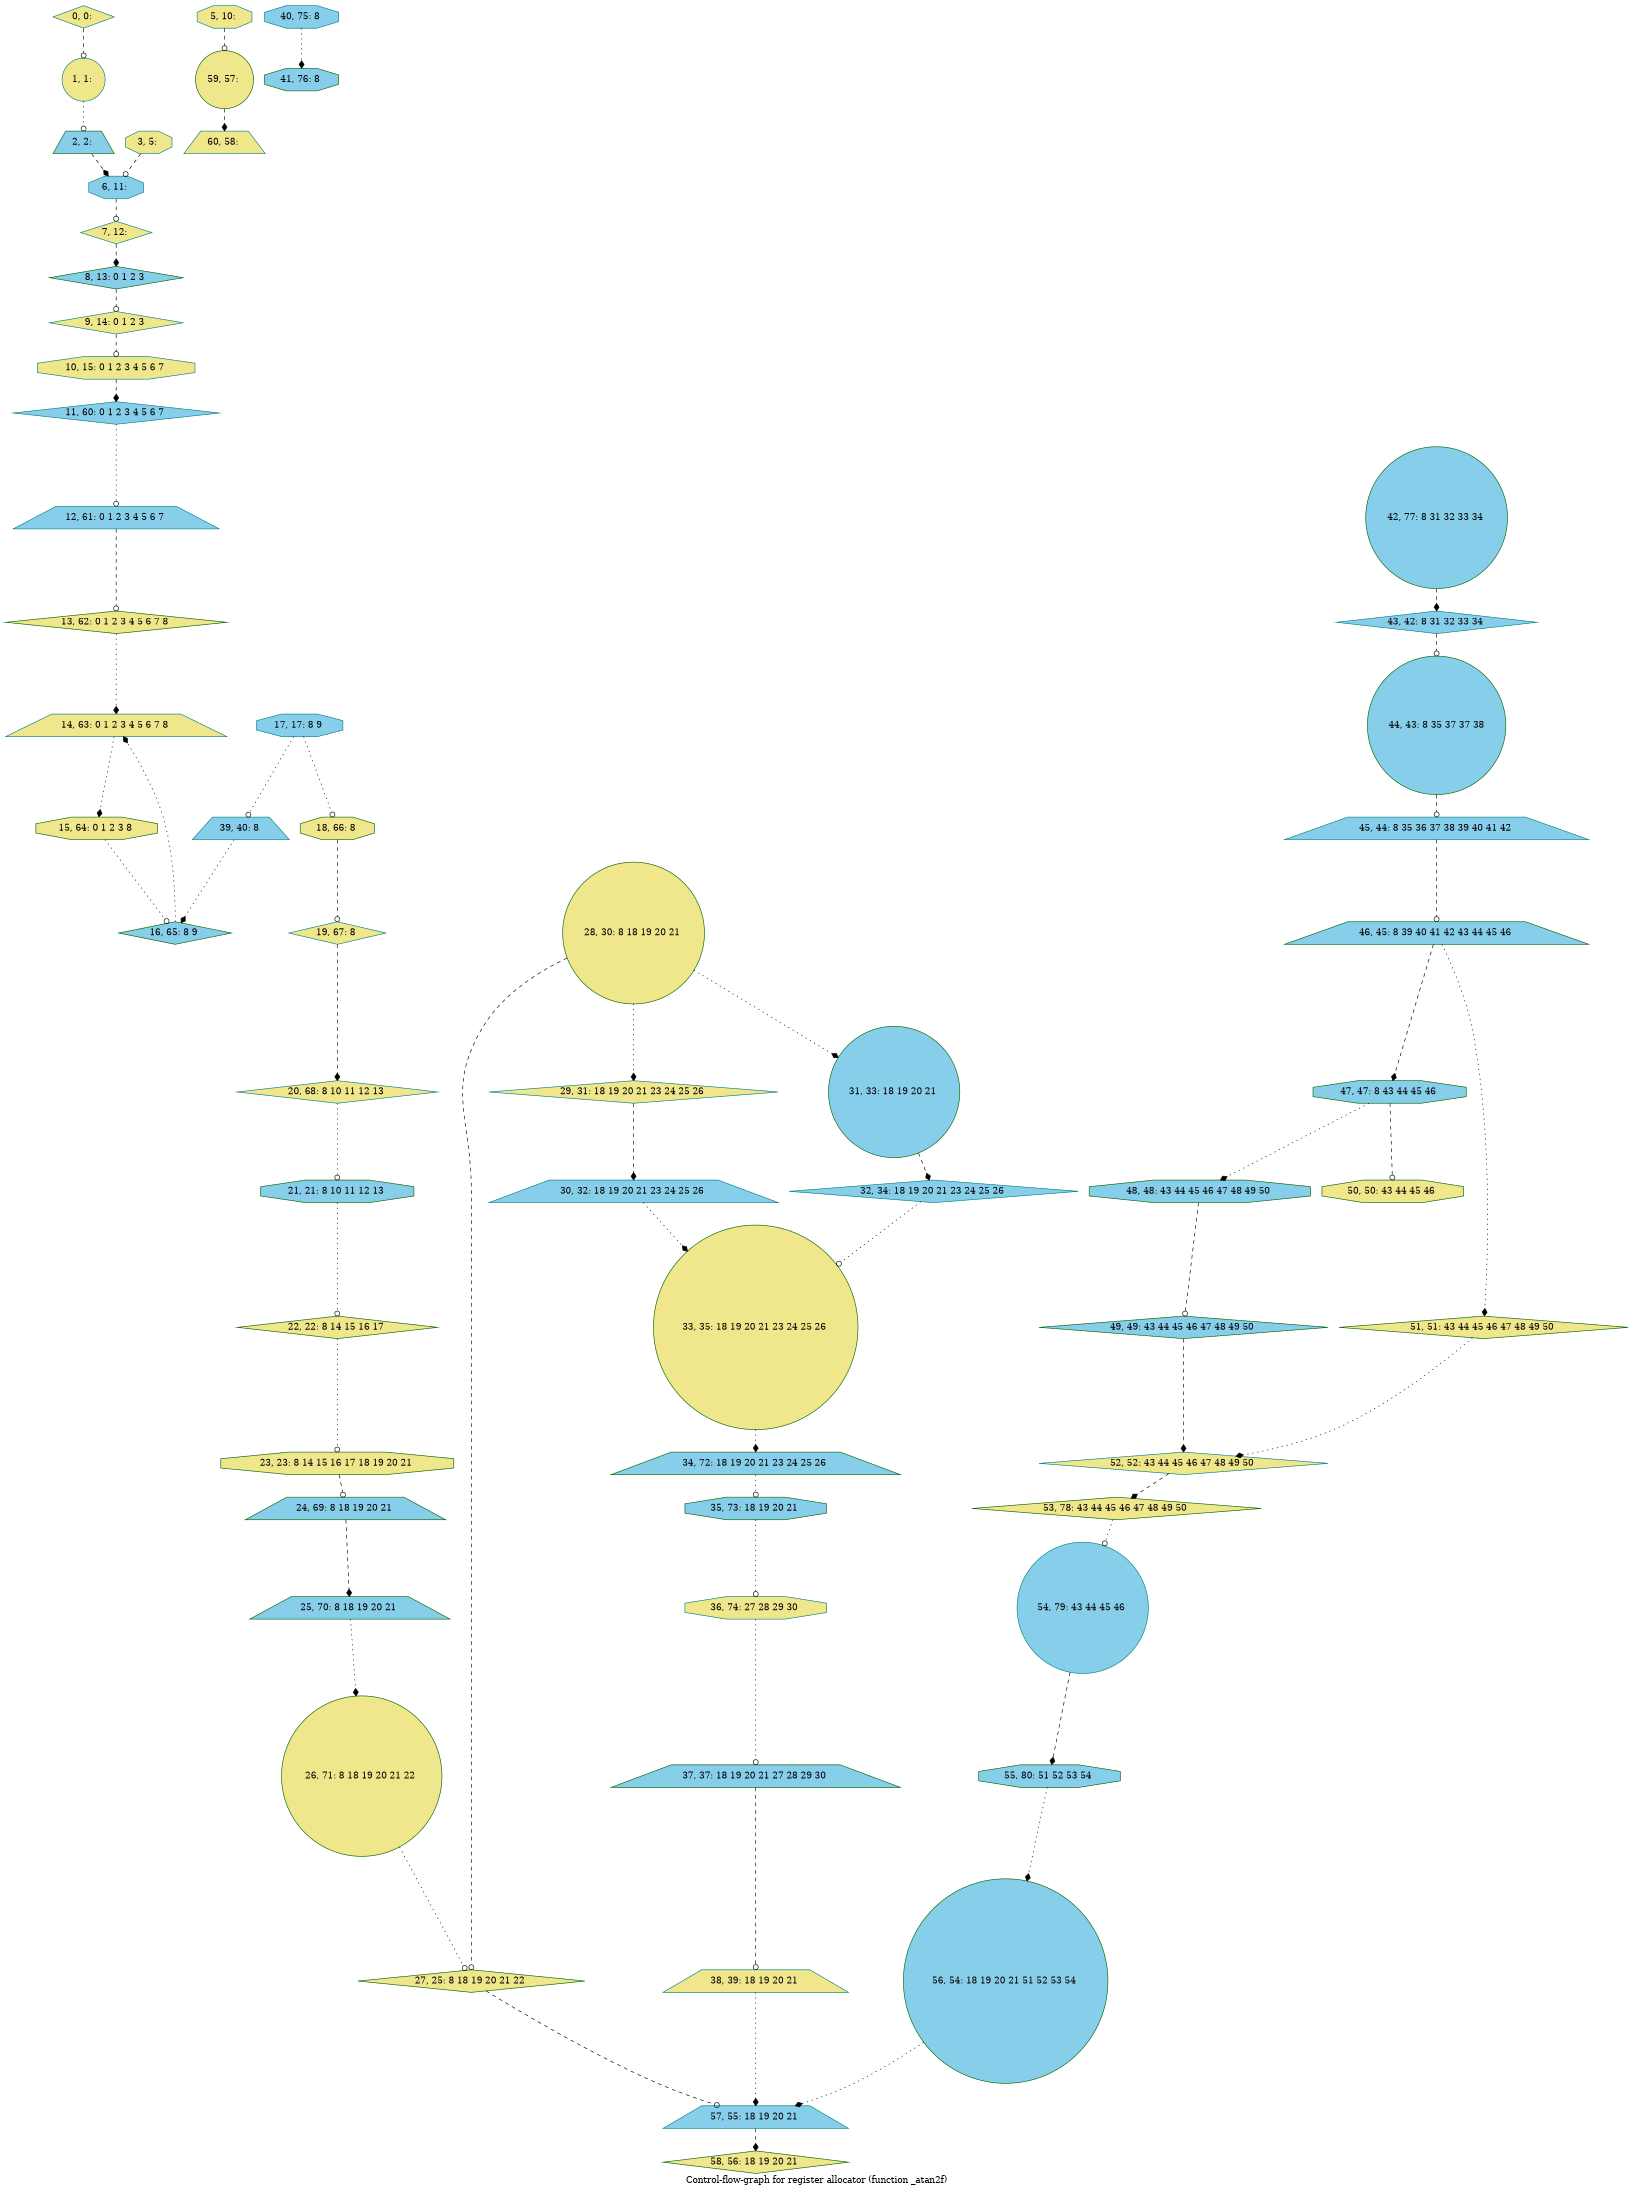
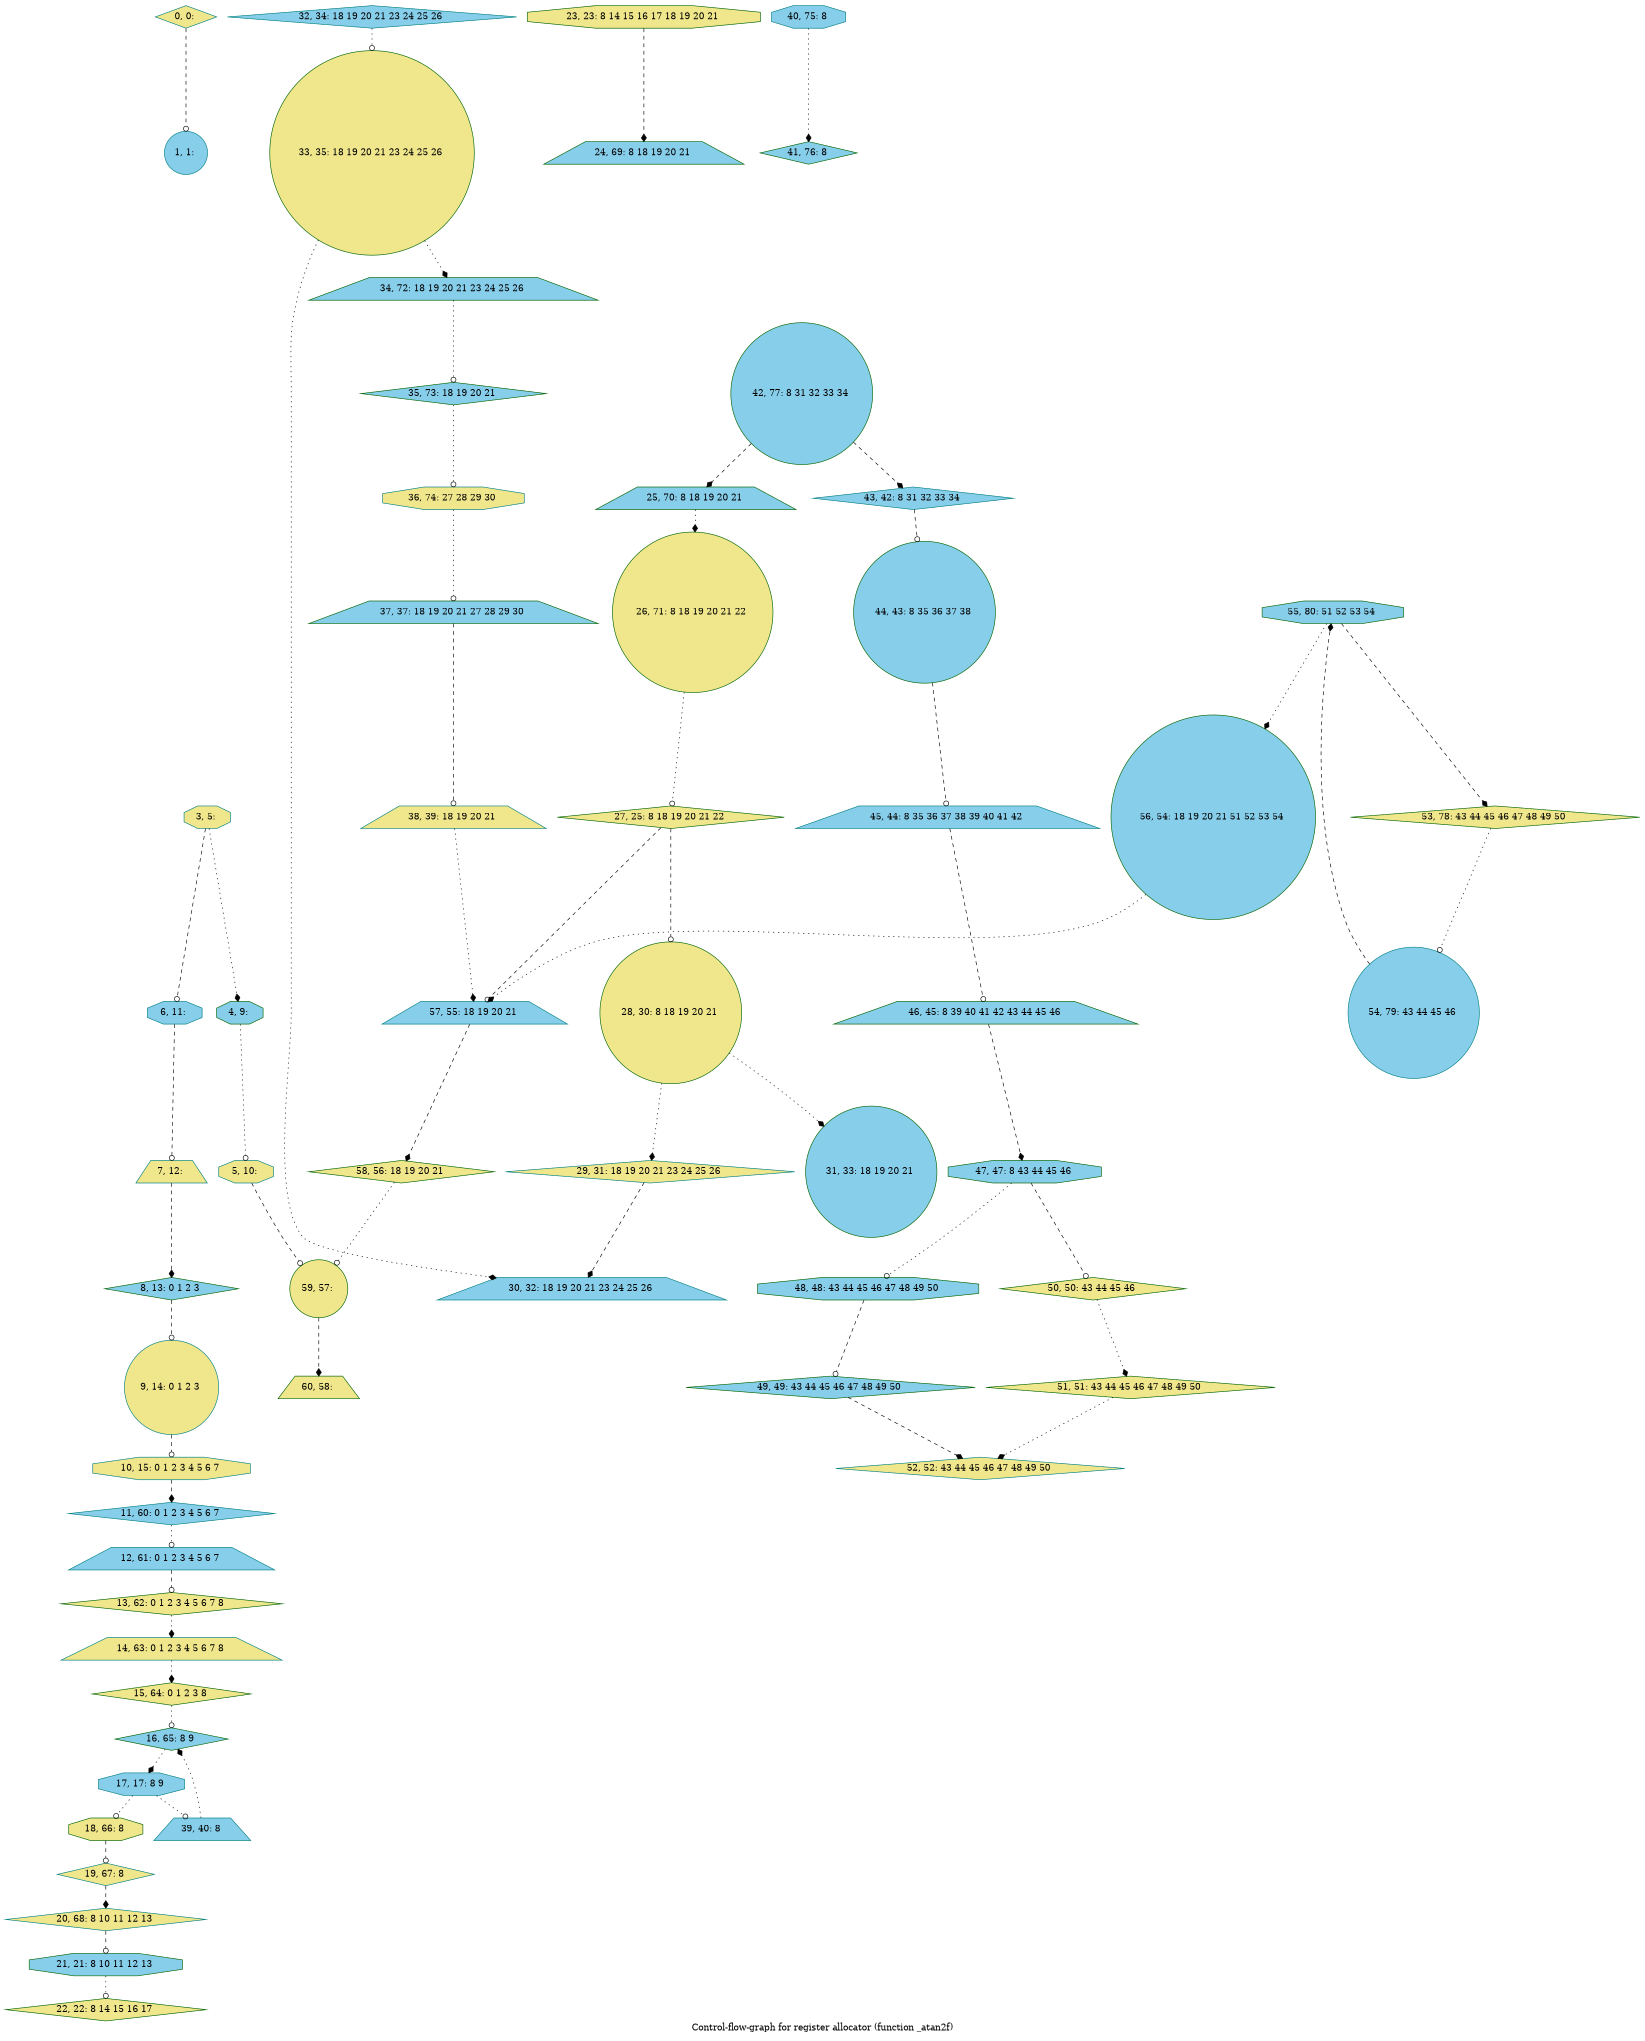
(84, 80) -> (186, 153)
(302, 80) -> (809, 153)
(84, 142) -> none
(225, 142) -> (319, 1387)
(116, 233) -> (172, 1172)
(116, 323) -> (172, 1387)
(1437, 725) -> (924, 612)
(97, 828) -> (172, 1694)
(166, 828) -> (159, 1758)
none -> (240, 1013)
(1484, 1123) -> (1110, 1334)
(337, 1139) -> (106, 1940)
(1298, 1140) -> (952, 1231)
(923, 1163) -> none
(1393, 1191) -> (1093, 1289)
none -> (366, 1221)
(663, 1224) -> (291, 834)
(337, 1393) -> none
(471, 1438) -> (671, 883)
(341, 1483) -> (644, 81)
(1153, 1484) -> (1412, 712)
(756, 1508) -> (453, 394)
(347, 1554) -> (732, 463)
